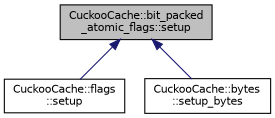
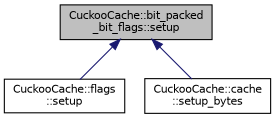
(136, 22) -> (136, 22)
(208, 96) -> (208, 96)
